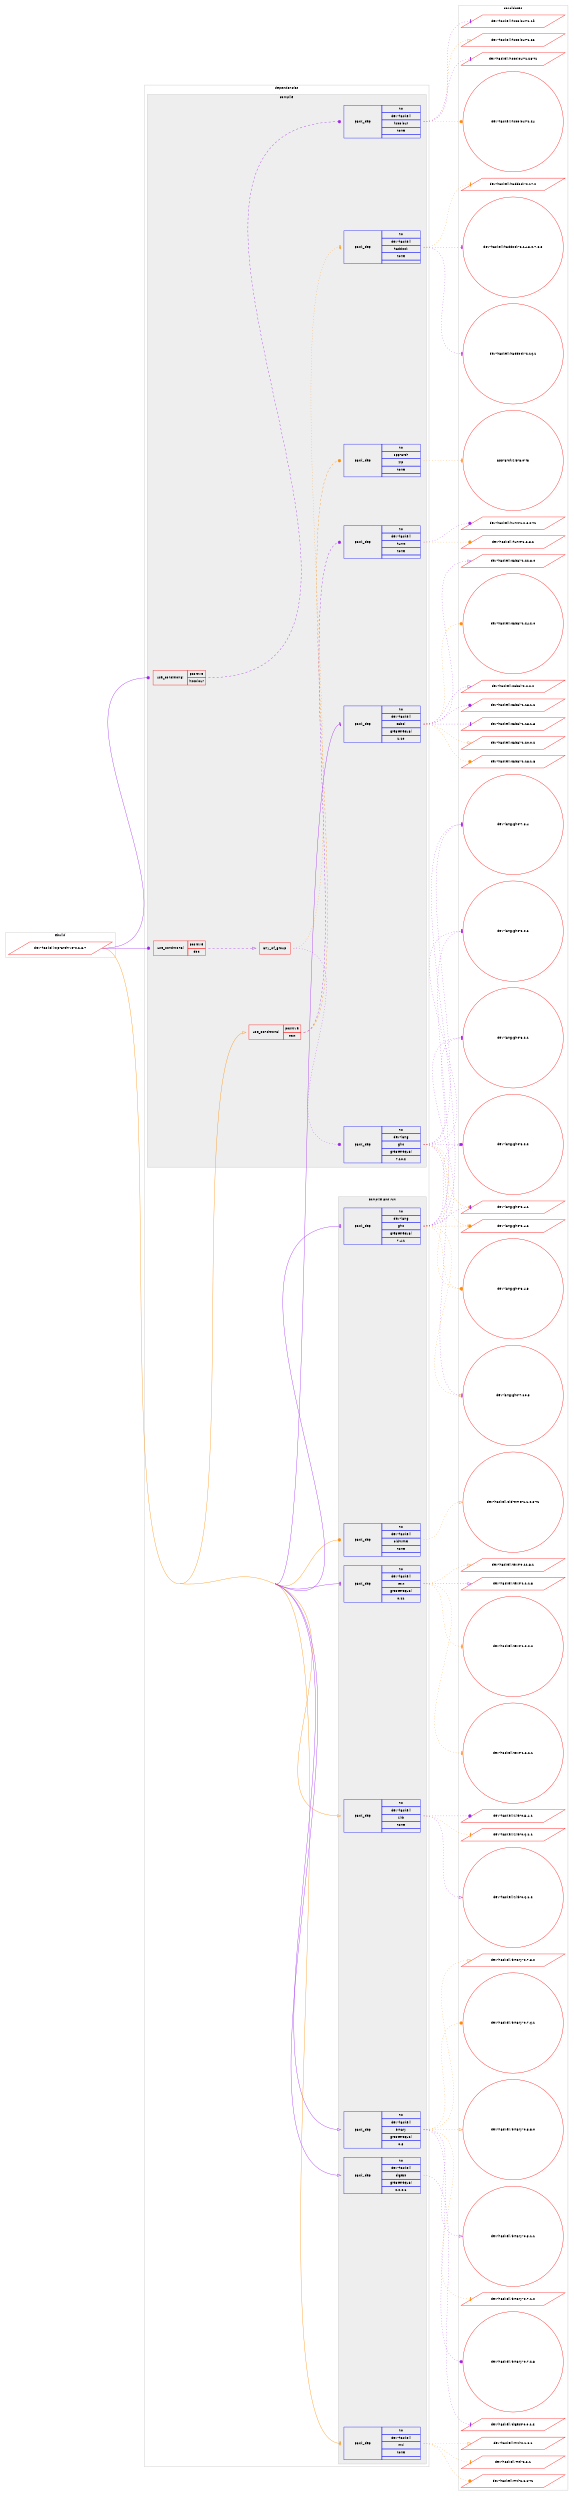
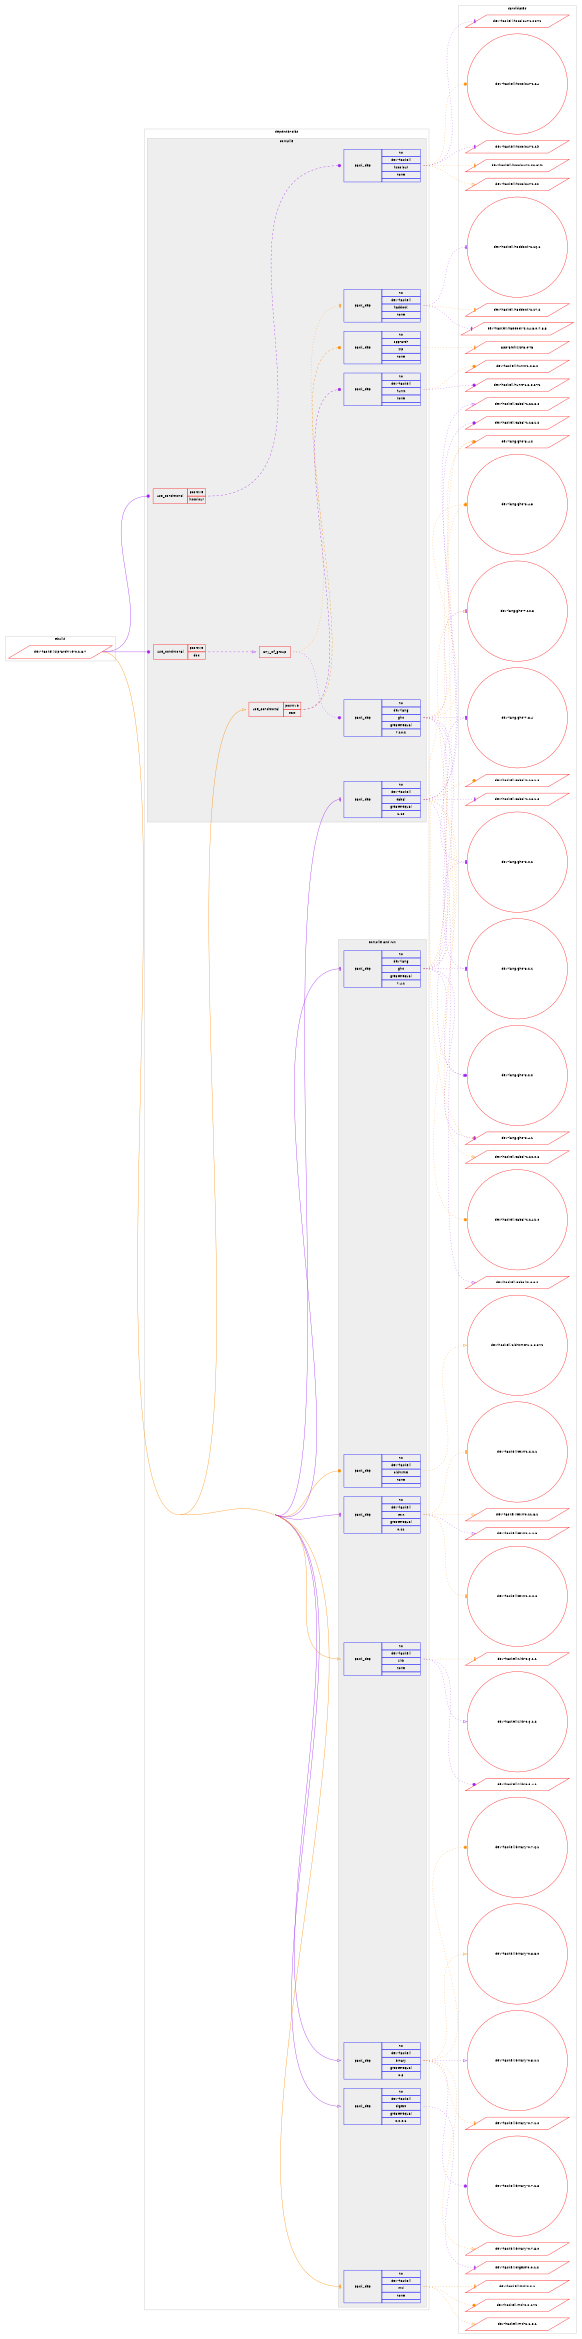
none -> (517, 166)
(513, 247) -> (517, 329)
(513, 461) -> (517, 348)
